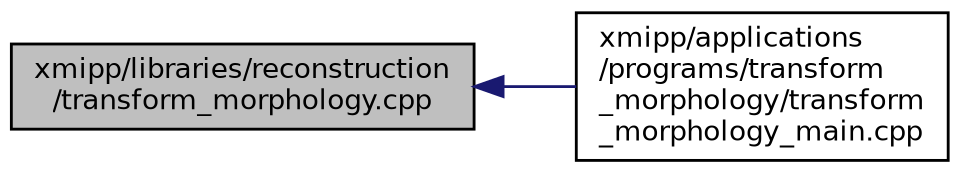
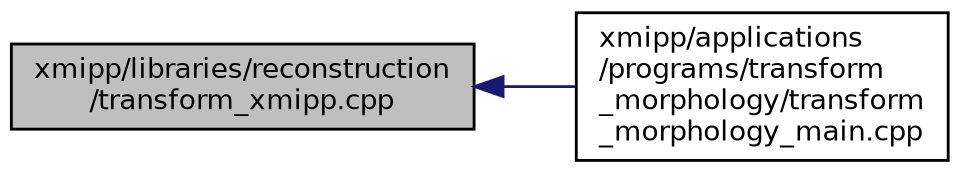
(243, 87) -> (243, 87)
